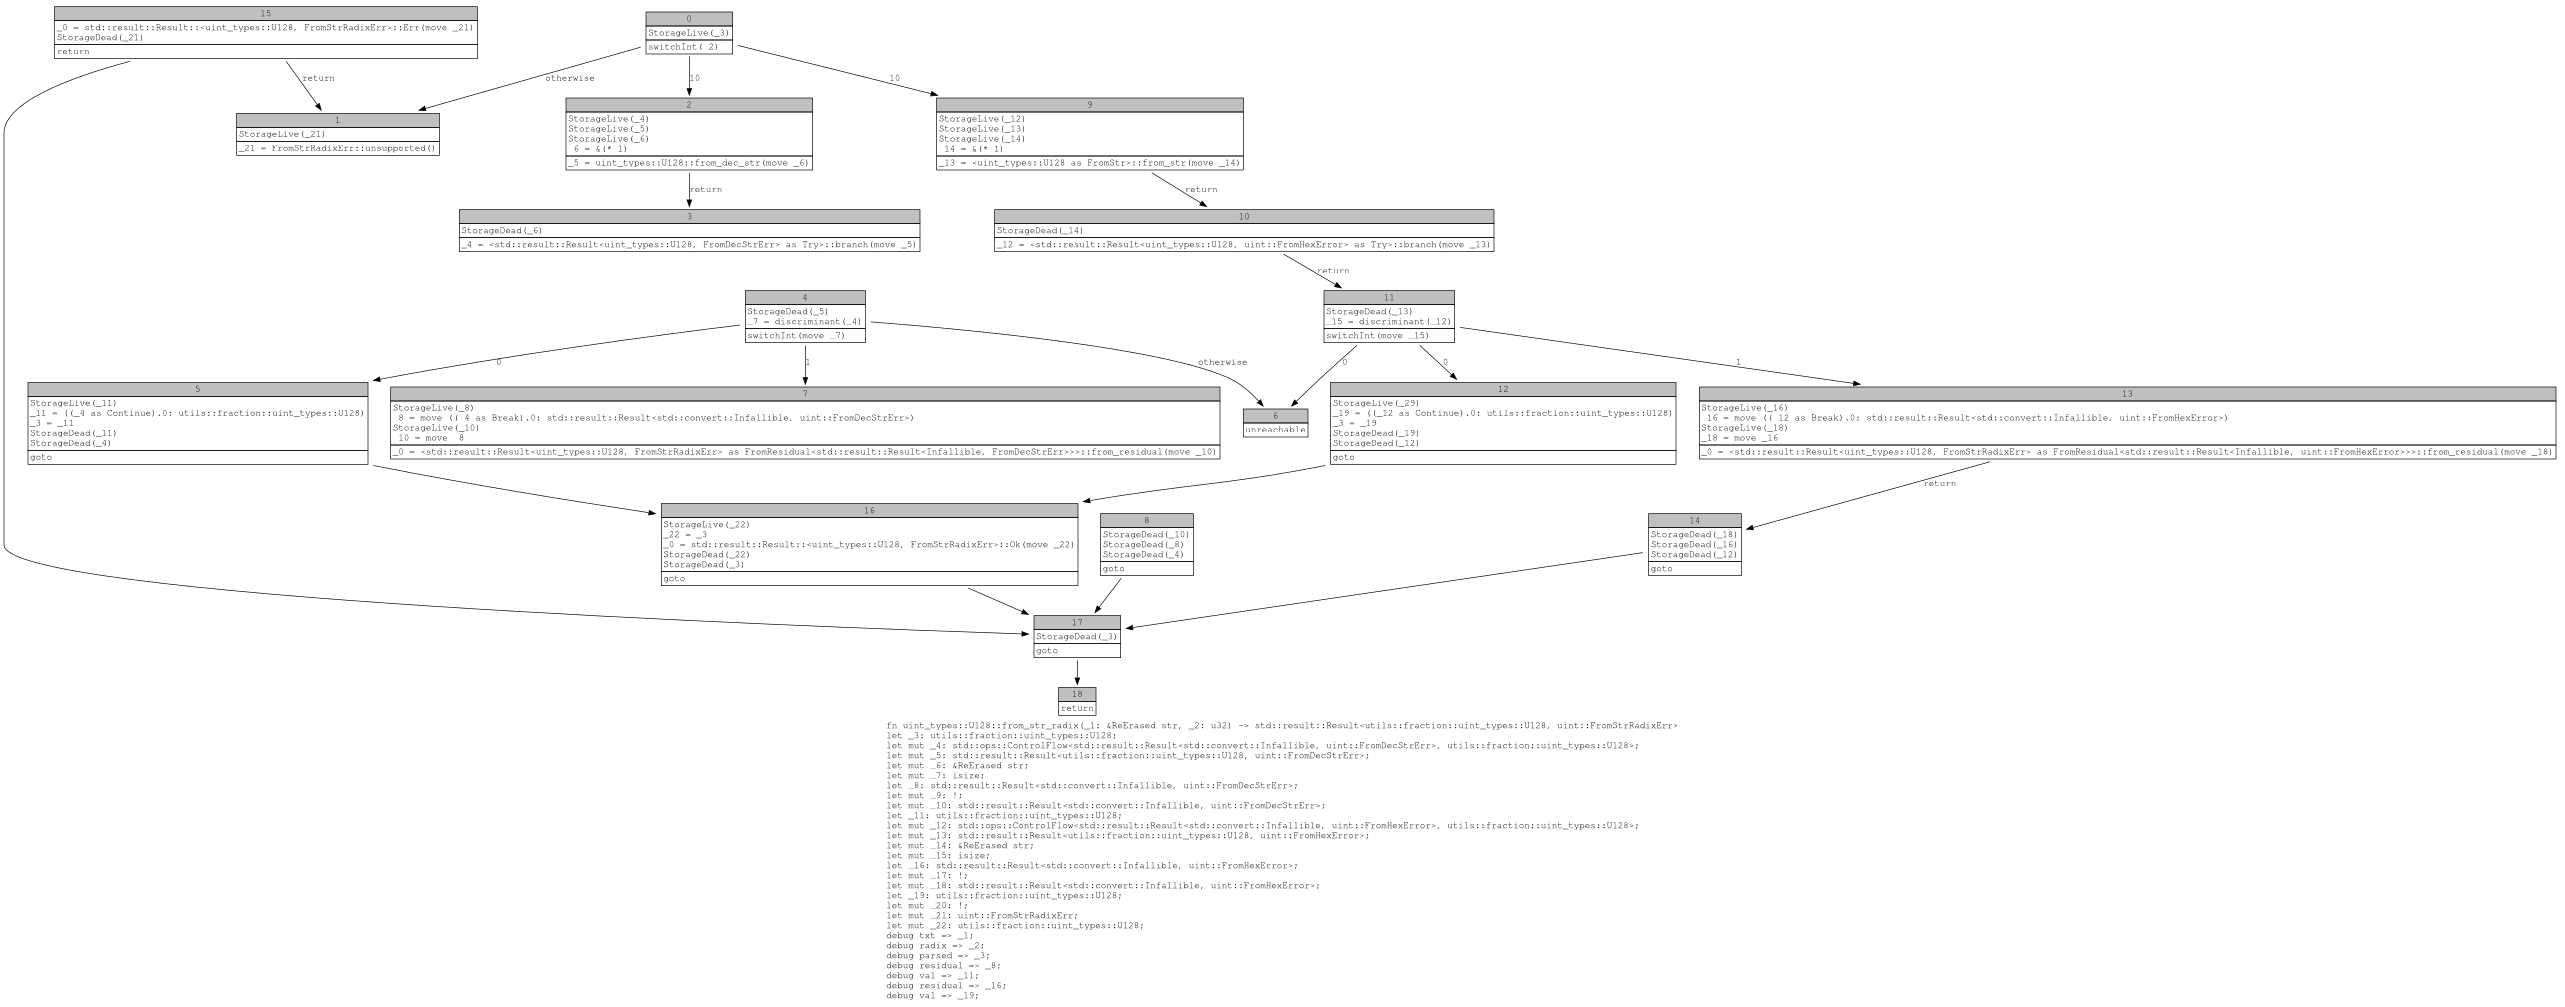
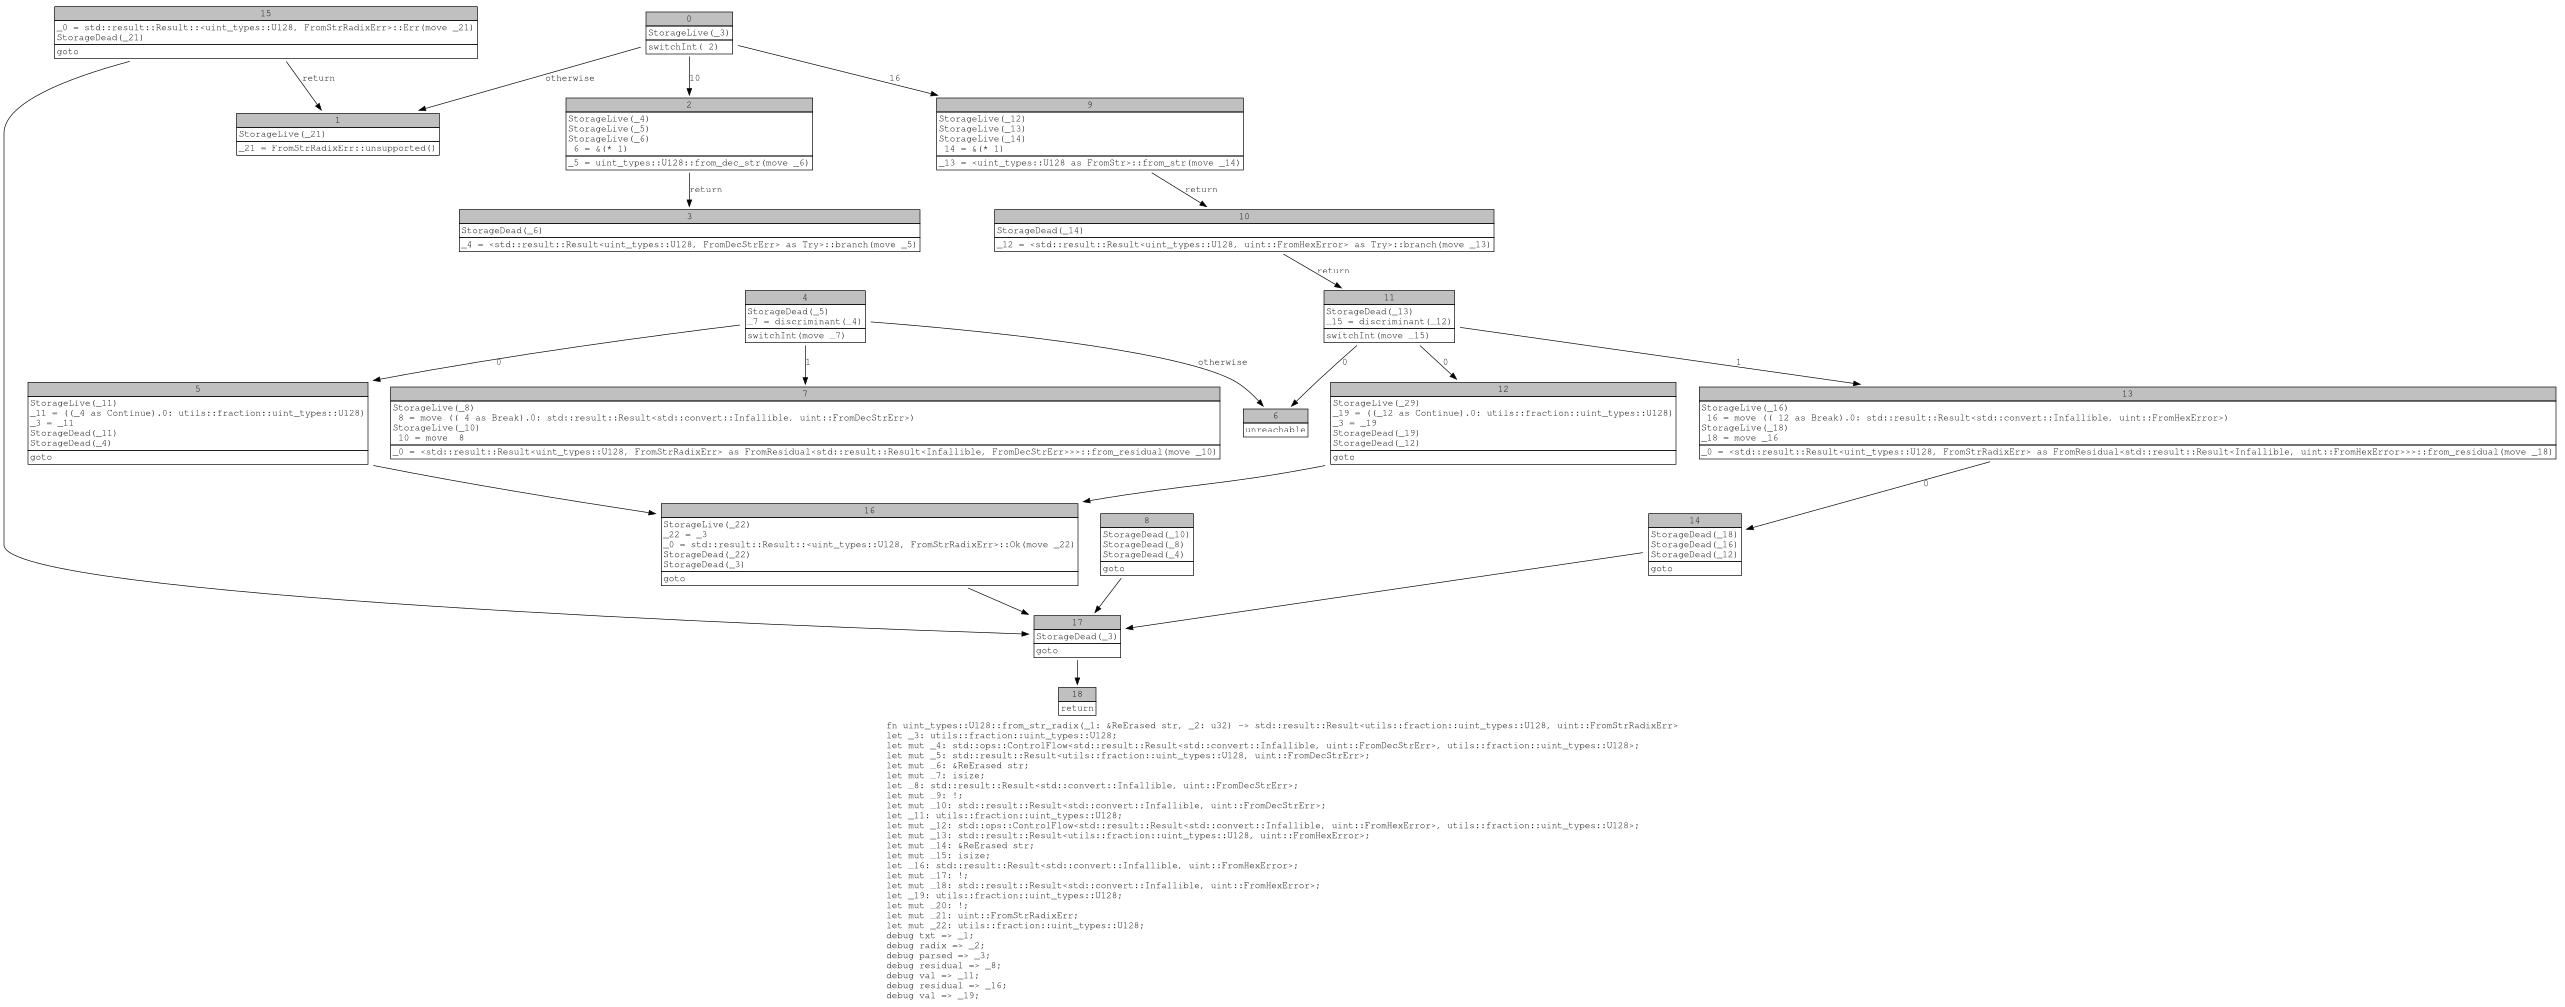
(73, 51) -> (68, 51)
(895, 78) -> (895, 78)
(1940, 484) -> (1926, 484)
